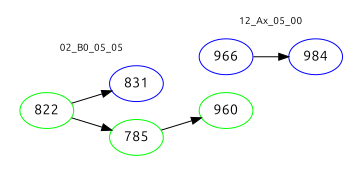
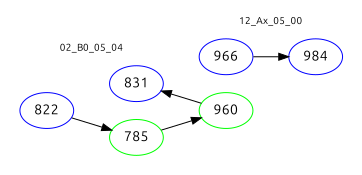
(92, 48) -> (92, 48)
(87, 99) -> (185, 98)
(47, 111) -> (47, 111)
